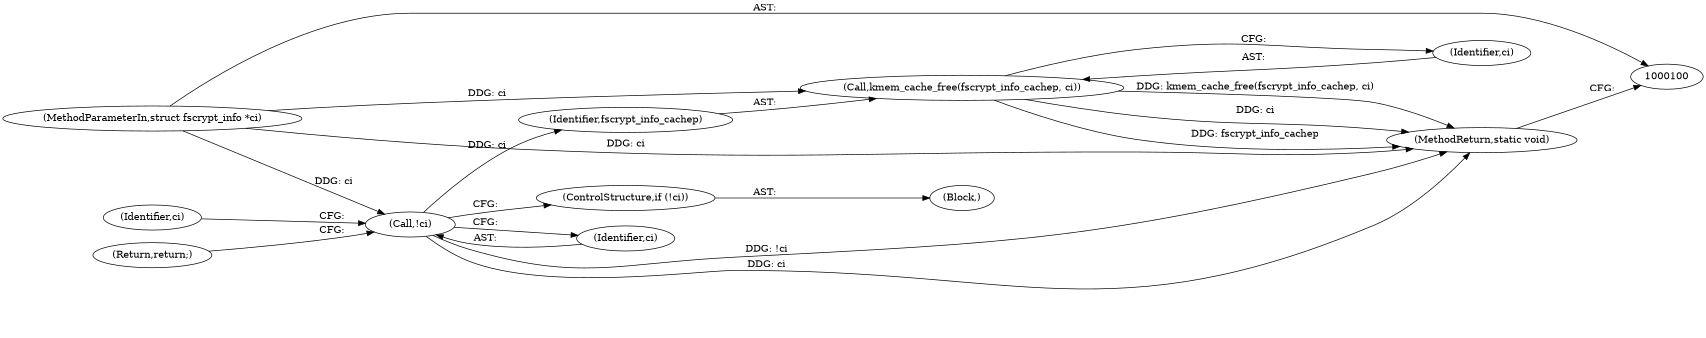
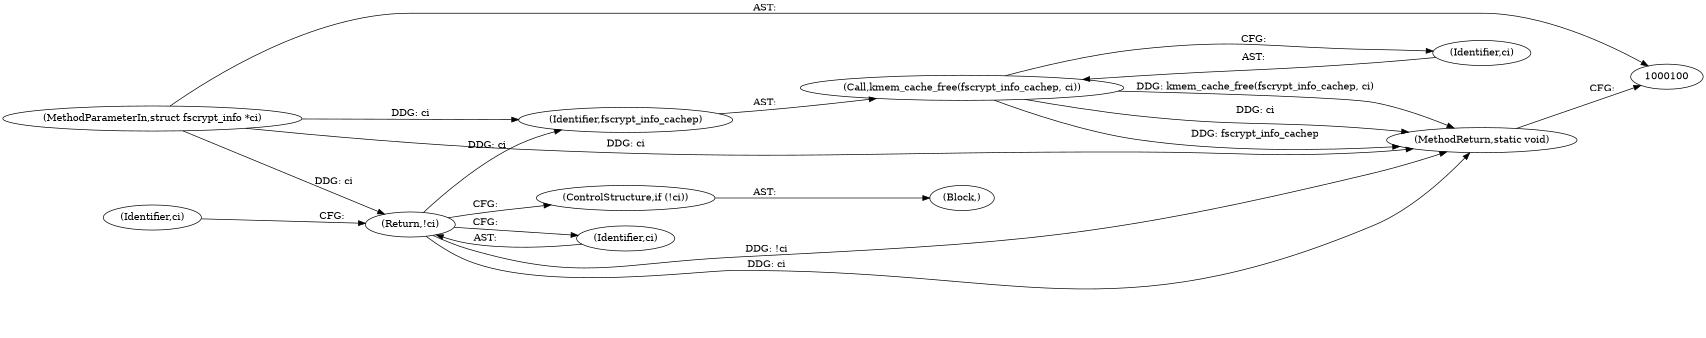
(533, 99) -> (407, 119)
(410, 225) -> (410, 225)
(152, 255) -> none
